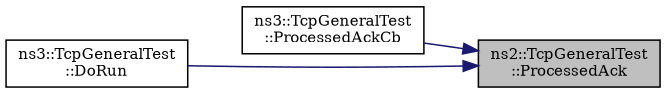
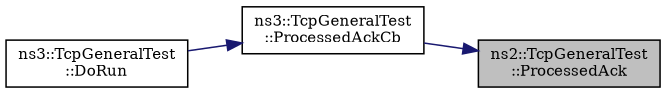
(325, 67) -> (207, 48)
